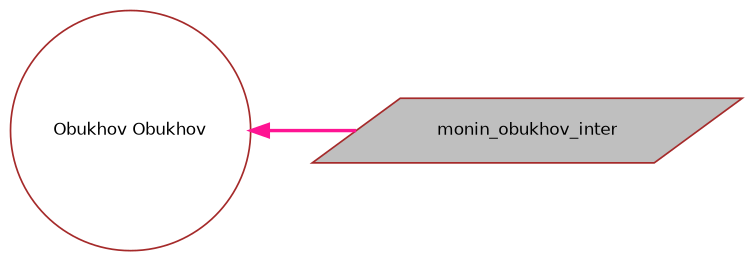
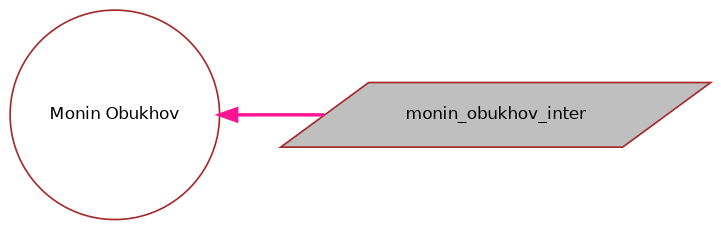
(131, 131) -> (115, 115)
